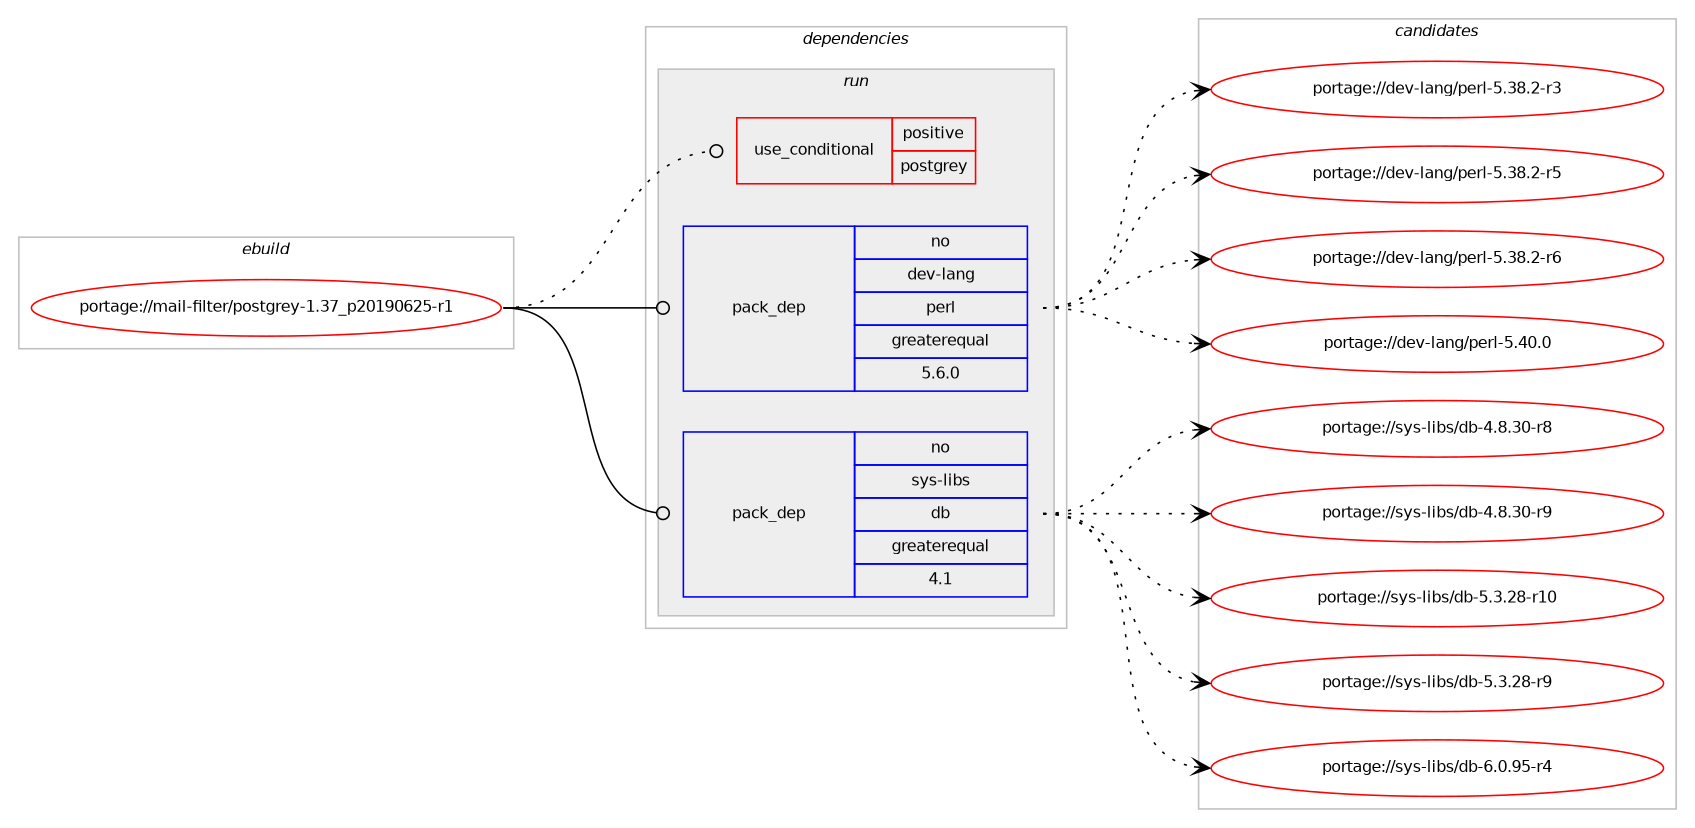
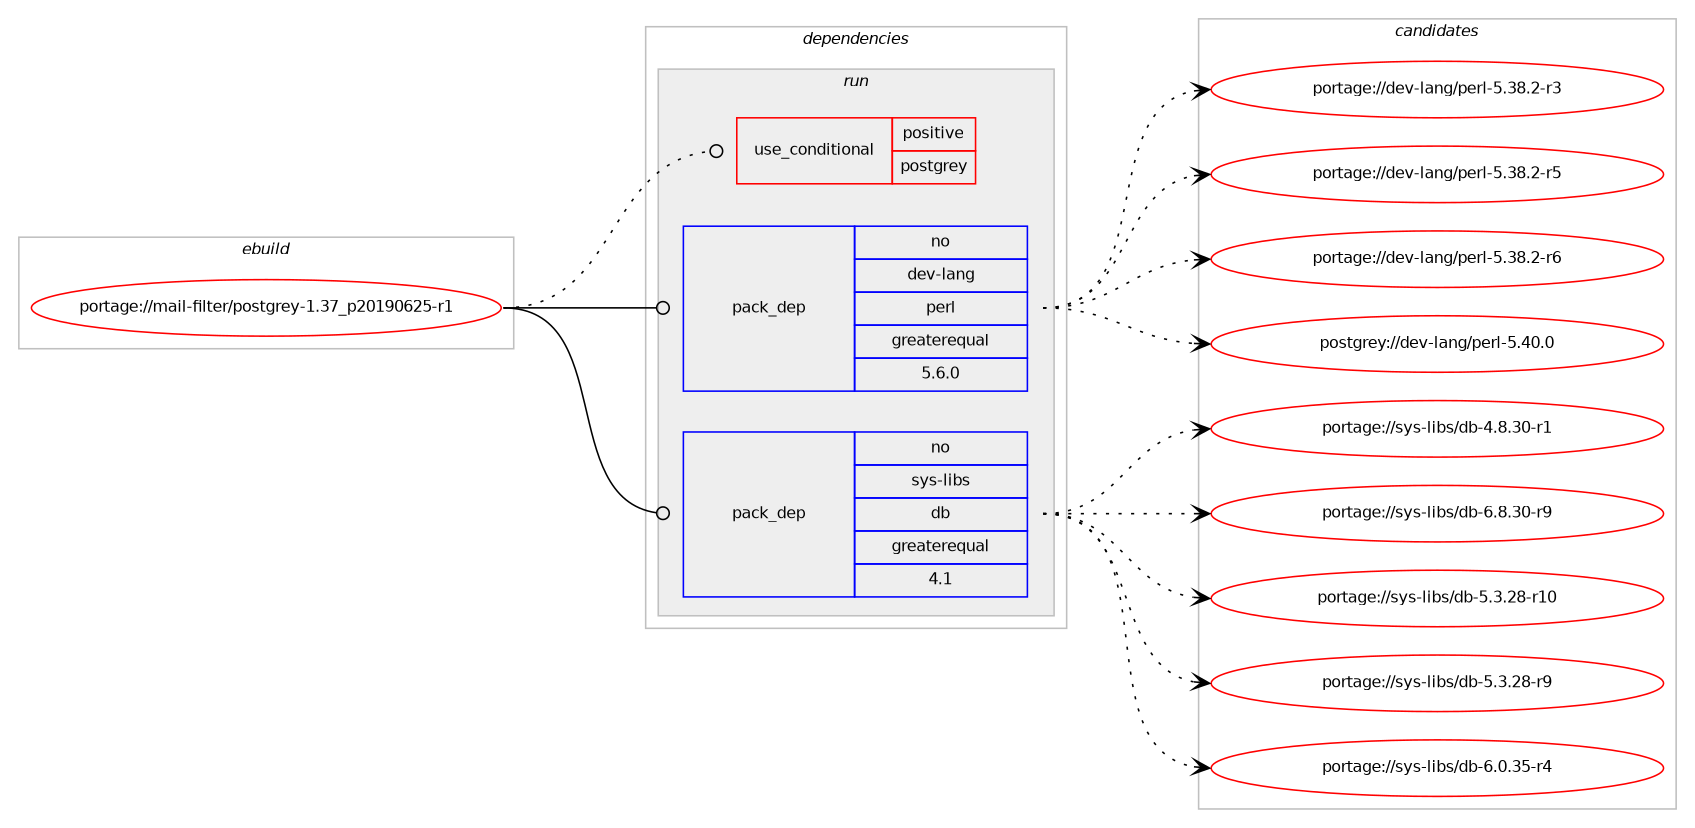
(1437, 344) -> (1437, 344)
(1437, 429) -> (1437, 429)
(1437, 514) -> (1437, 514)
(1437, 768) -> (1437, 768)
